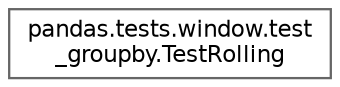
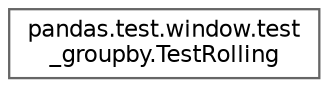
(170, 44) -> (164, 44)
